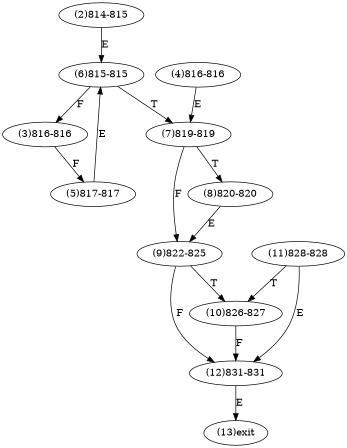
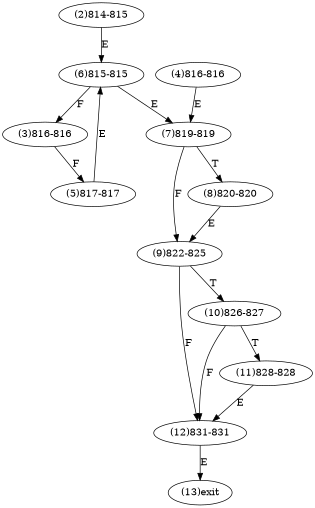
(154, 105) -> (155, 105)
(270, 281) -> (249, 340)
